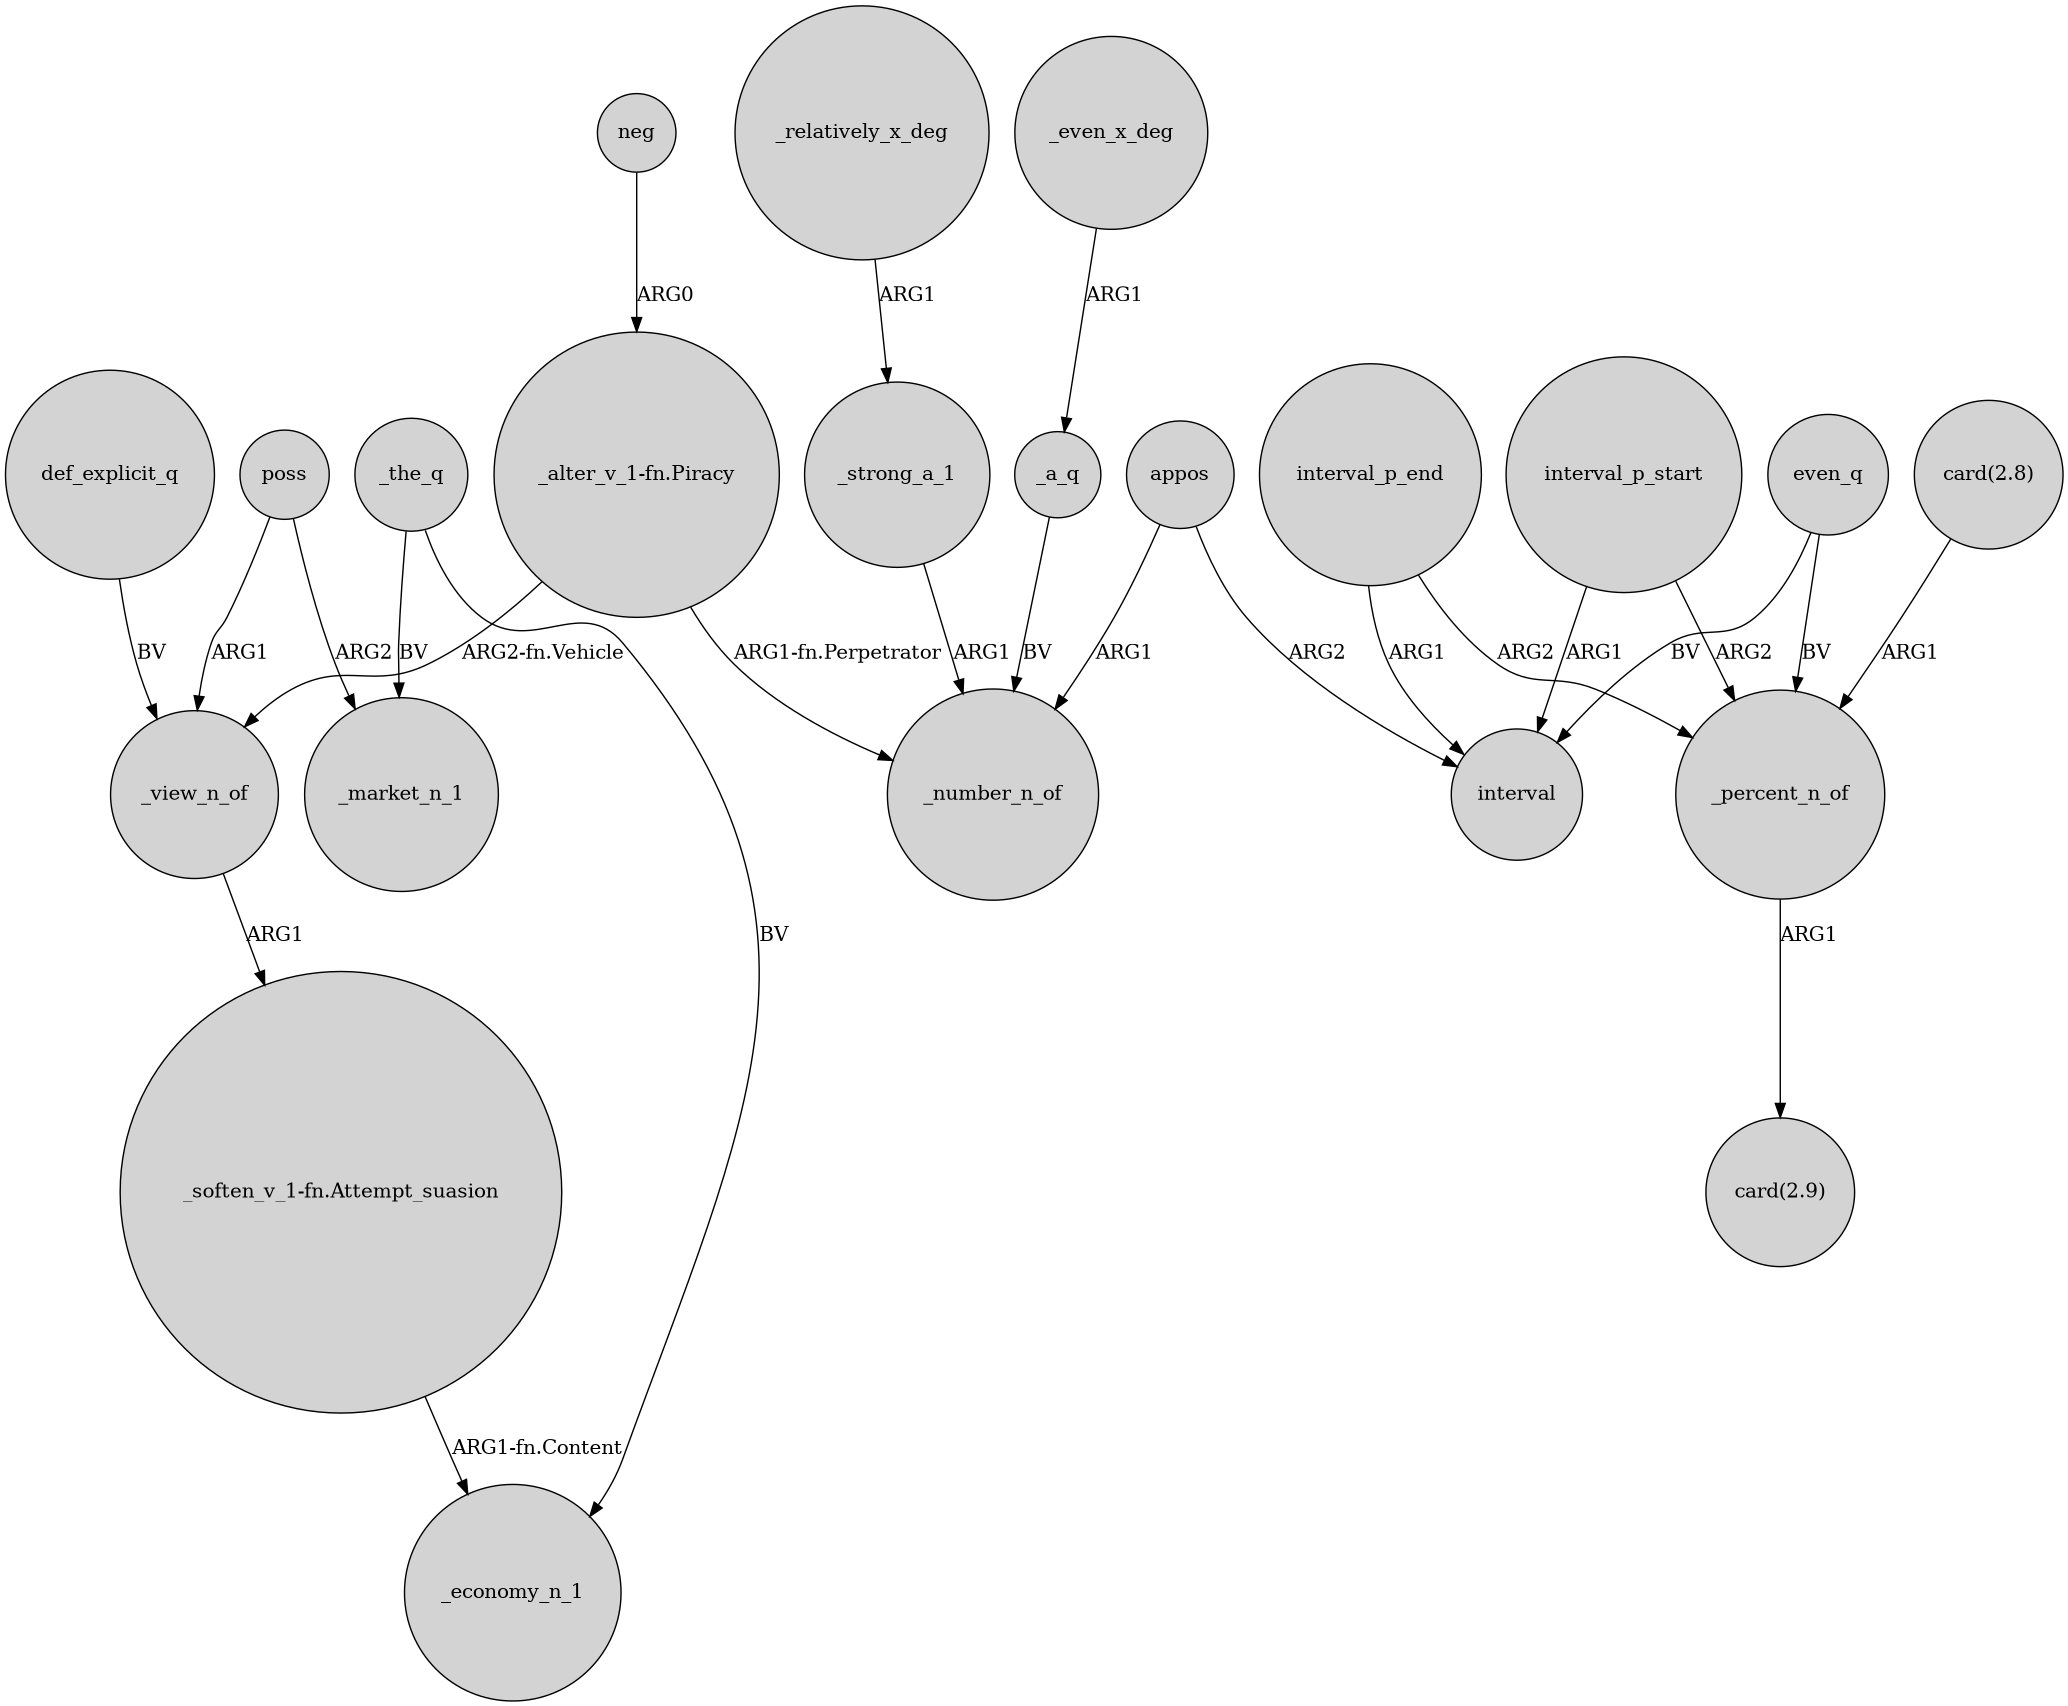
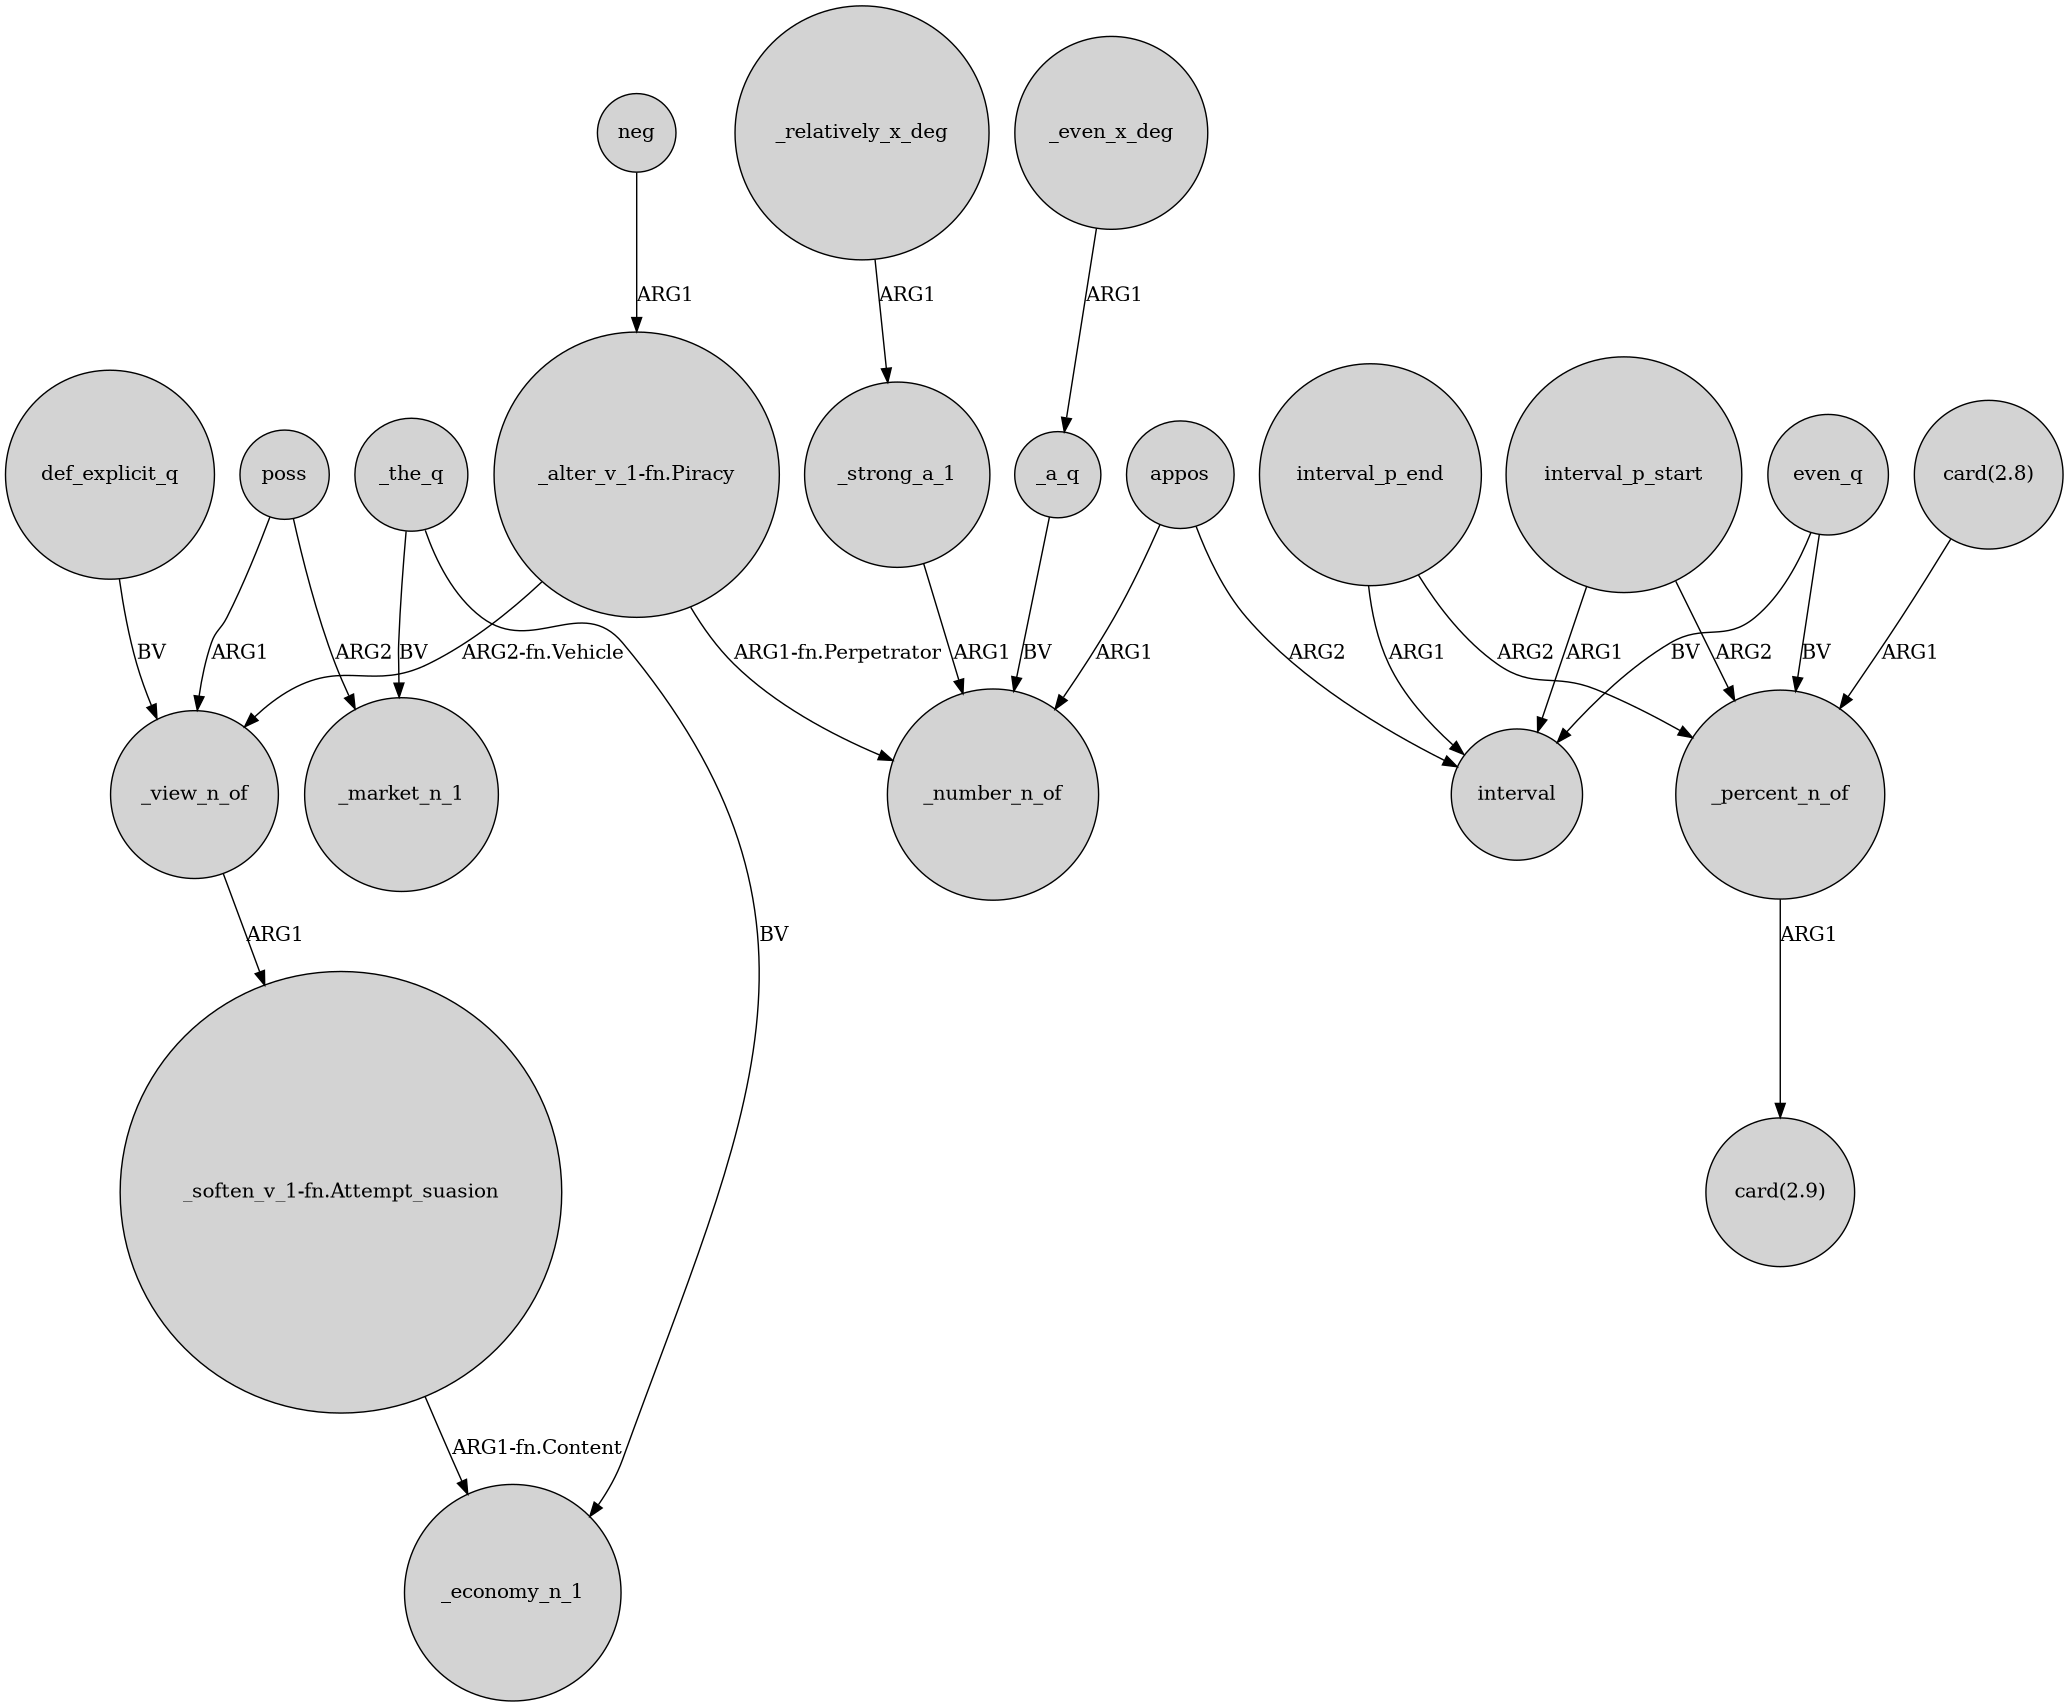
(666, 296) -> (666, 296)
